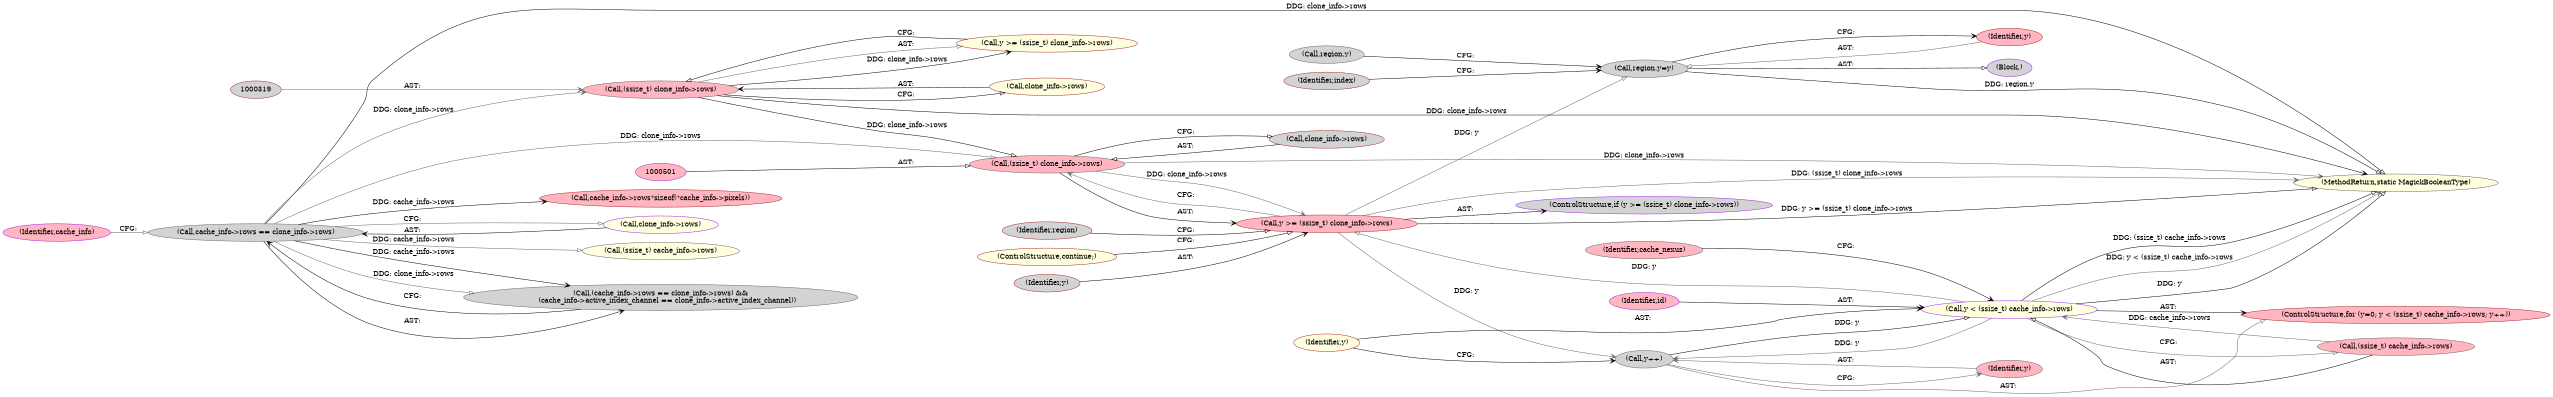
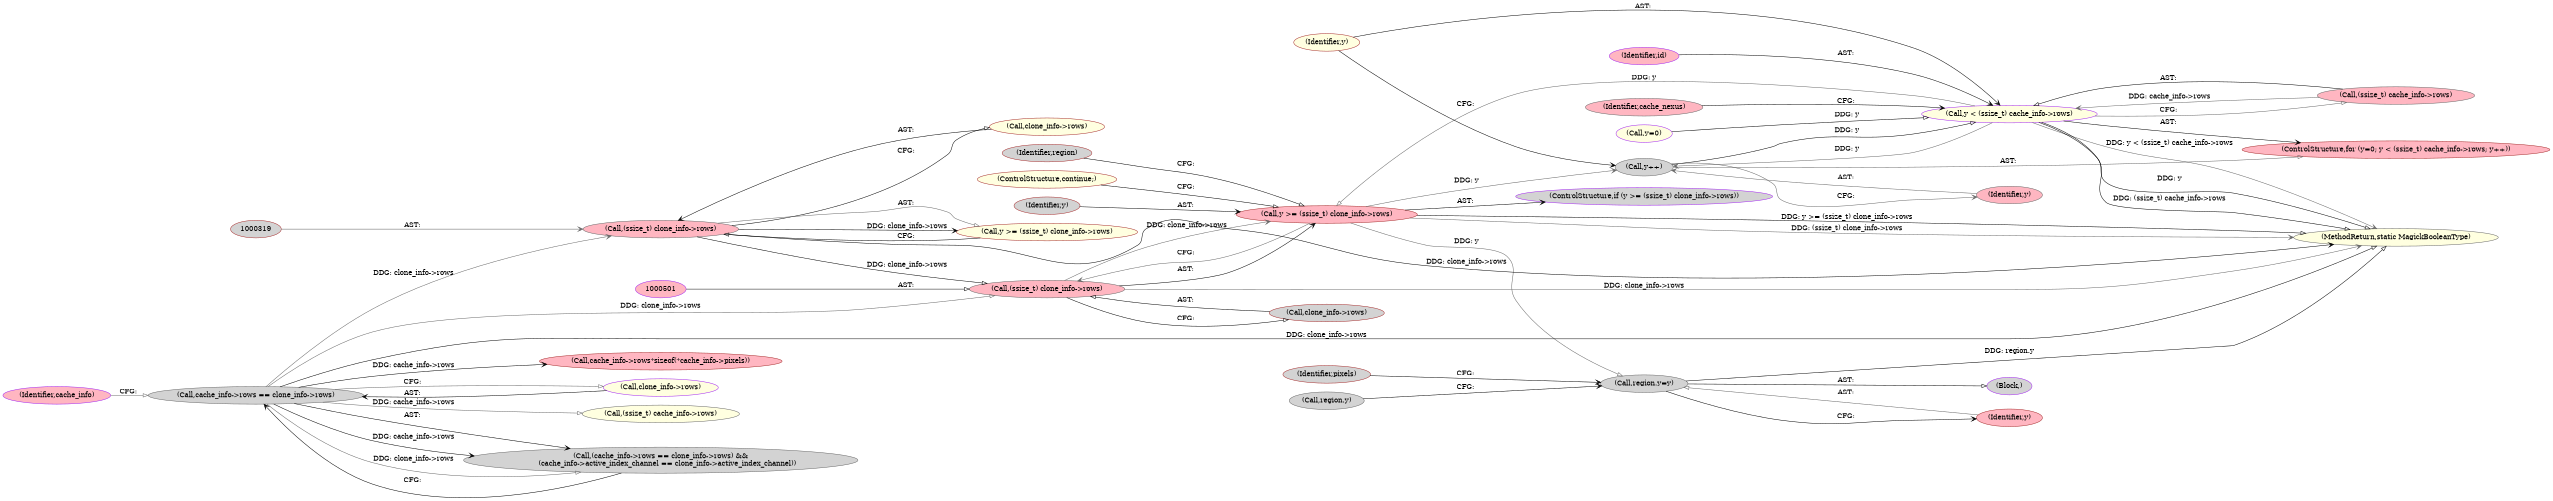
(1327, 81) -> (1327, 374)
none -> (1644, 134)
